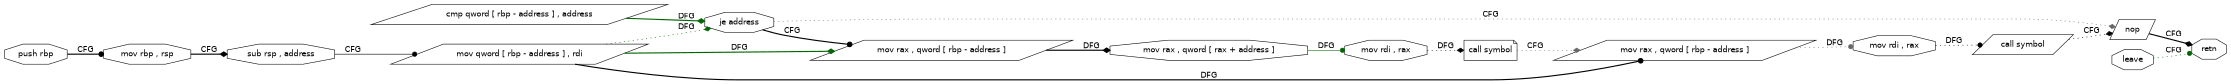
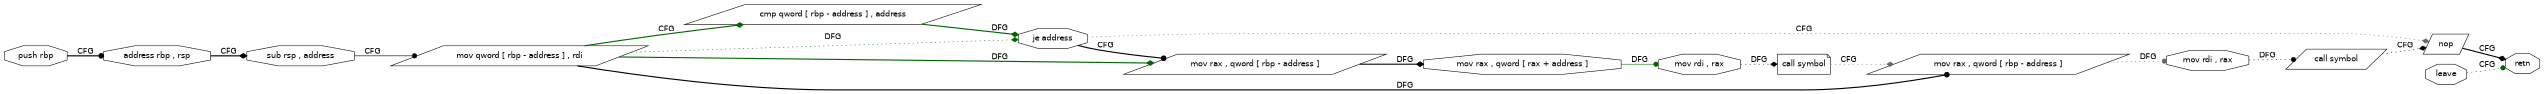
none -> (660, 35)
(147, 54) -> (157, 56)
